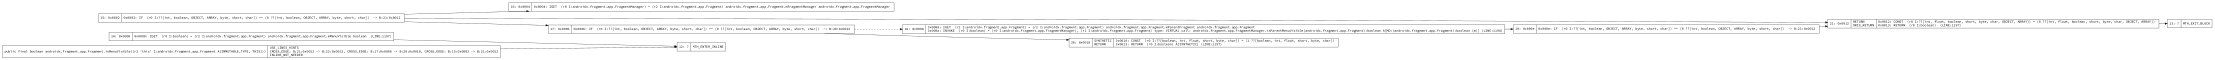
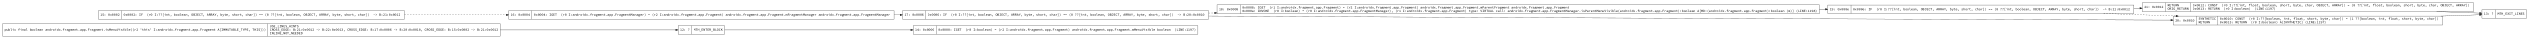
(465, 13) -> (455, 15)
none -> (2140, 15)
none -> (2460, 15)
(1115, 20) -> none
(2197, 23) -> (2511, 14)
(475, 24) -> (897, 15)
(534, 43) -> (818, 30)
(708, 47) -> (708, 30)
